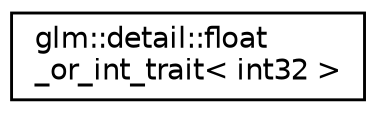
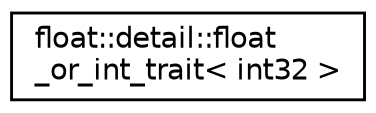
(188, 56) -> (188, 56)
